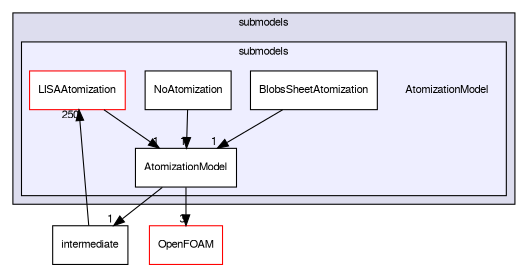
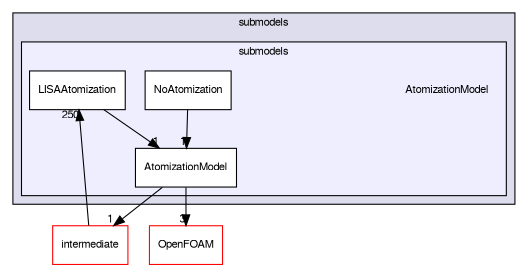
(77, 90) -> (77, 90)
(314, 90) -> none
(90, 245) -> (90, 245)
